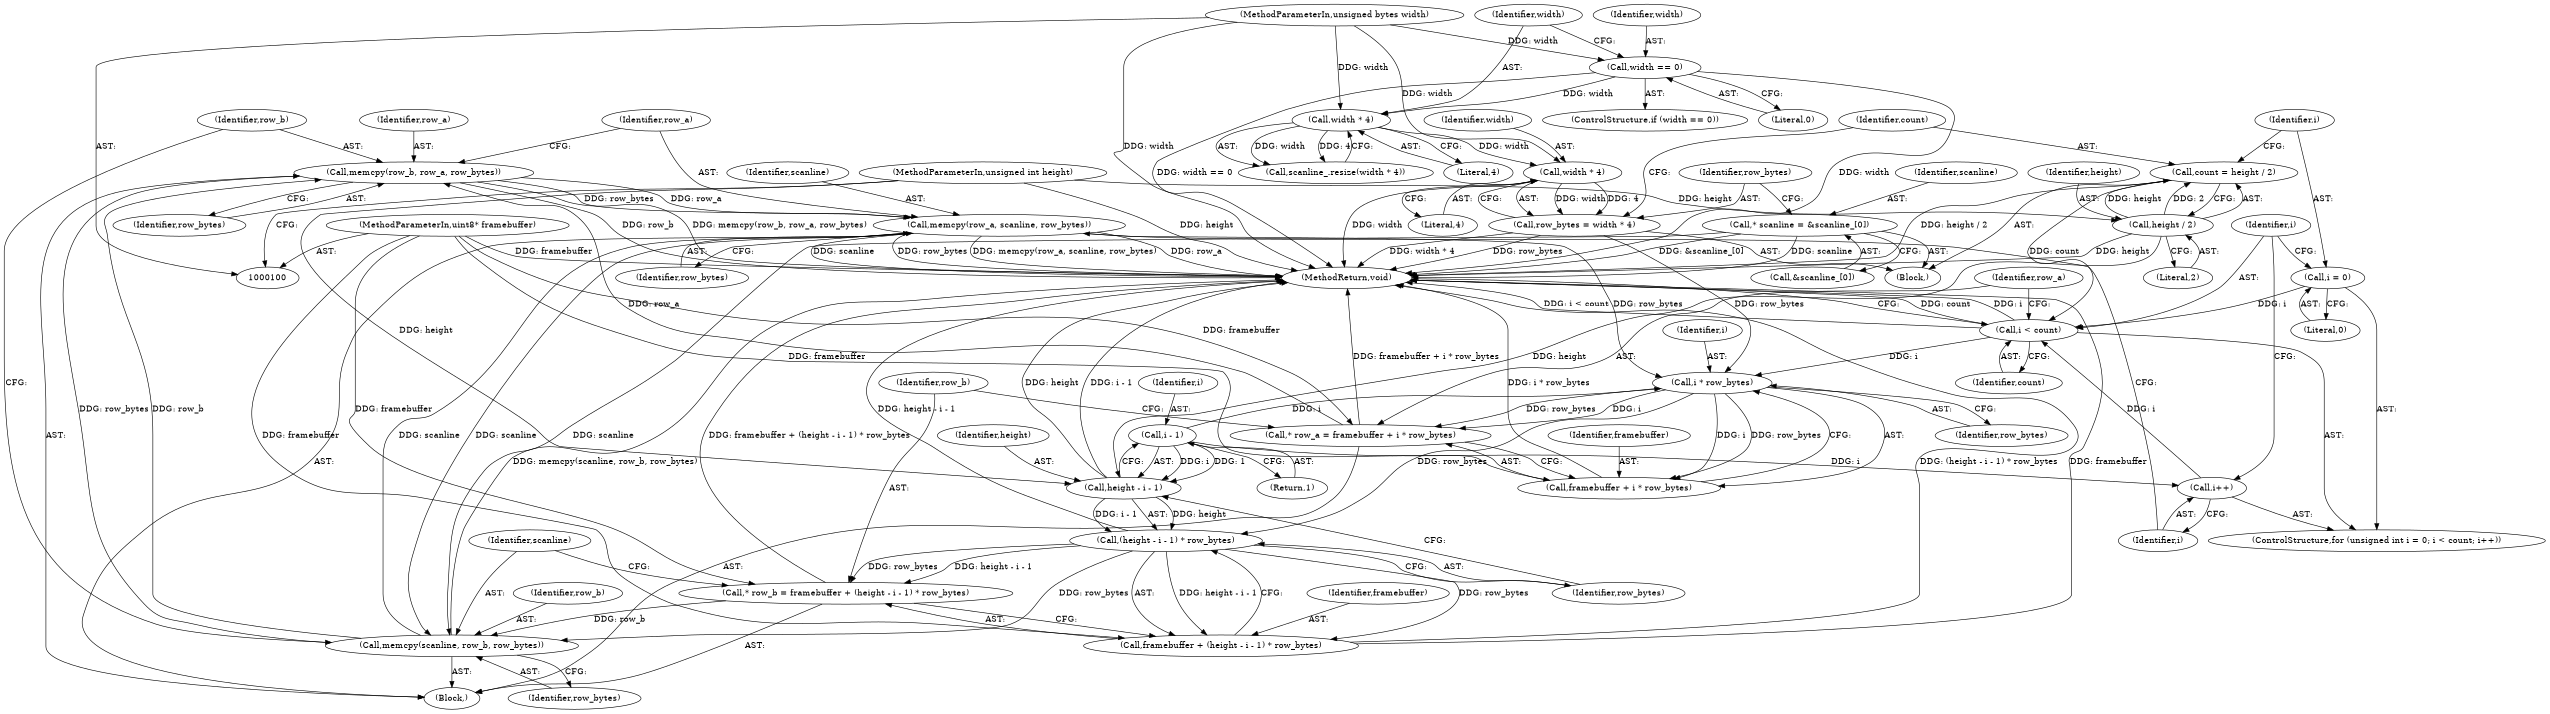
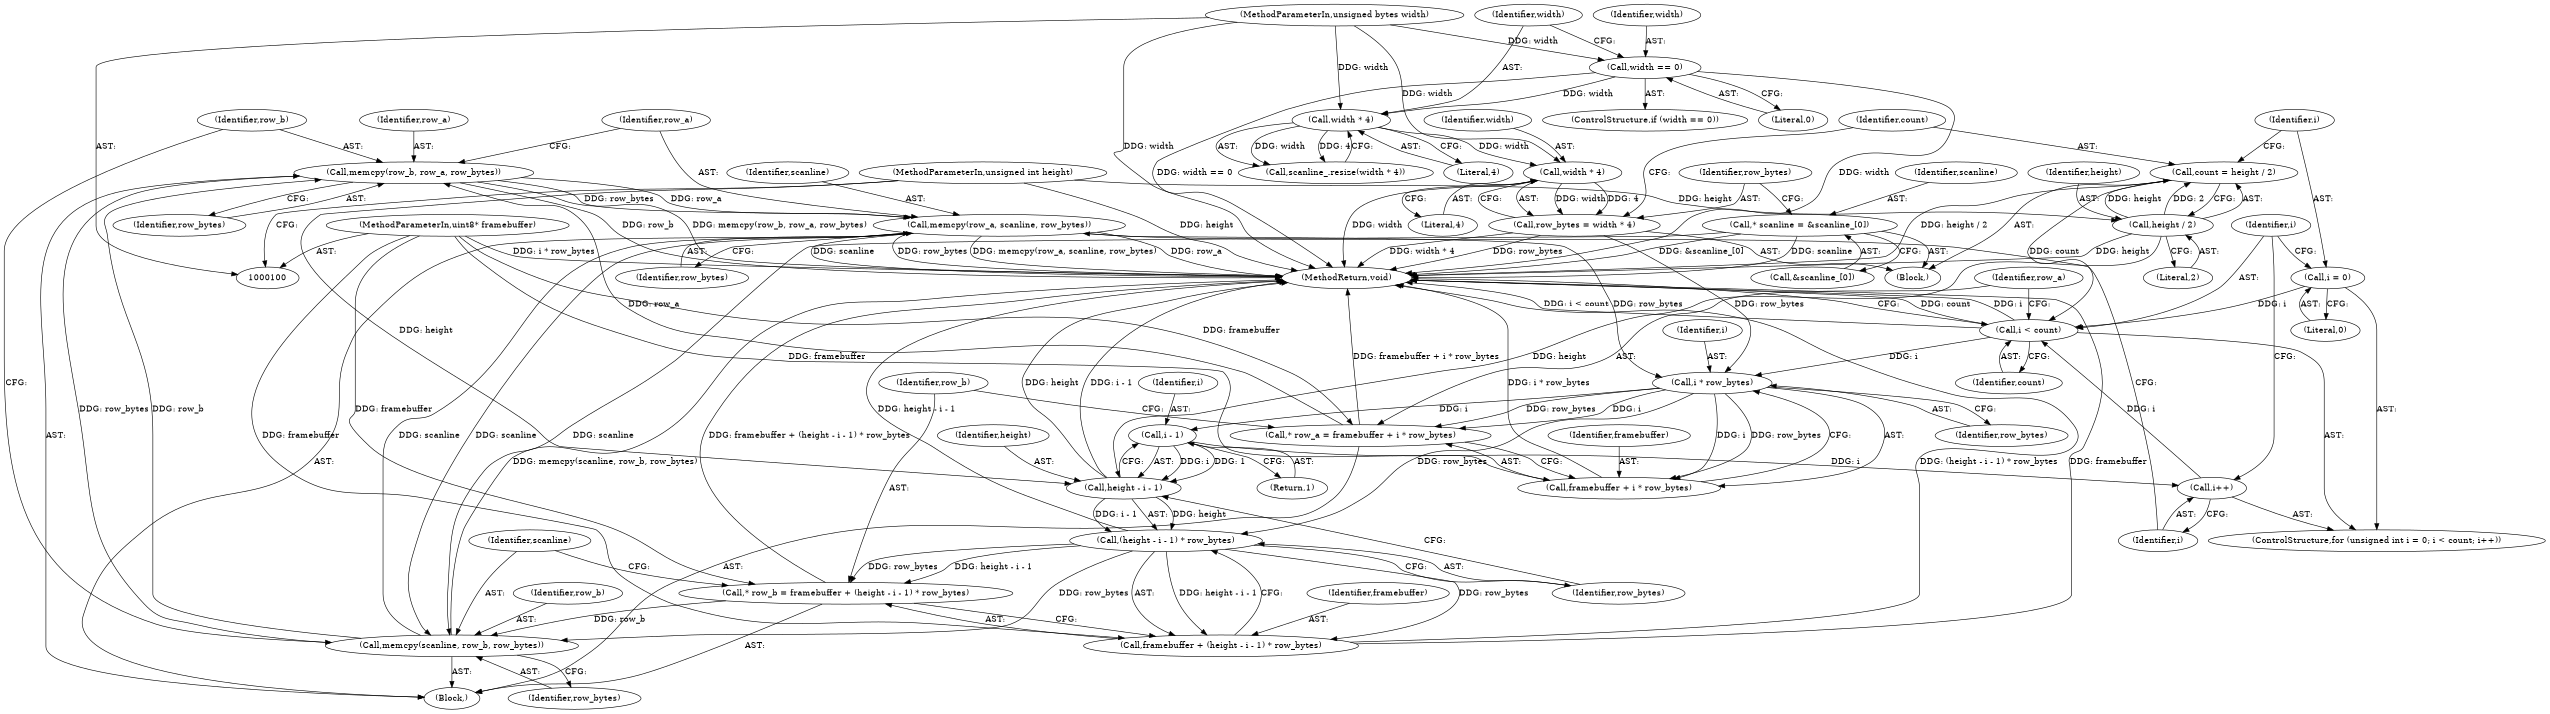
(554, 252) -> (554, 252)
(1419, 396) -> (1428, 406)
